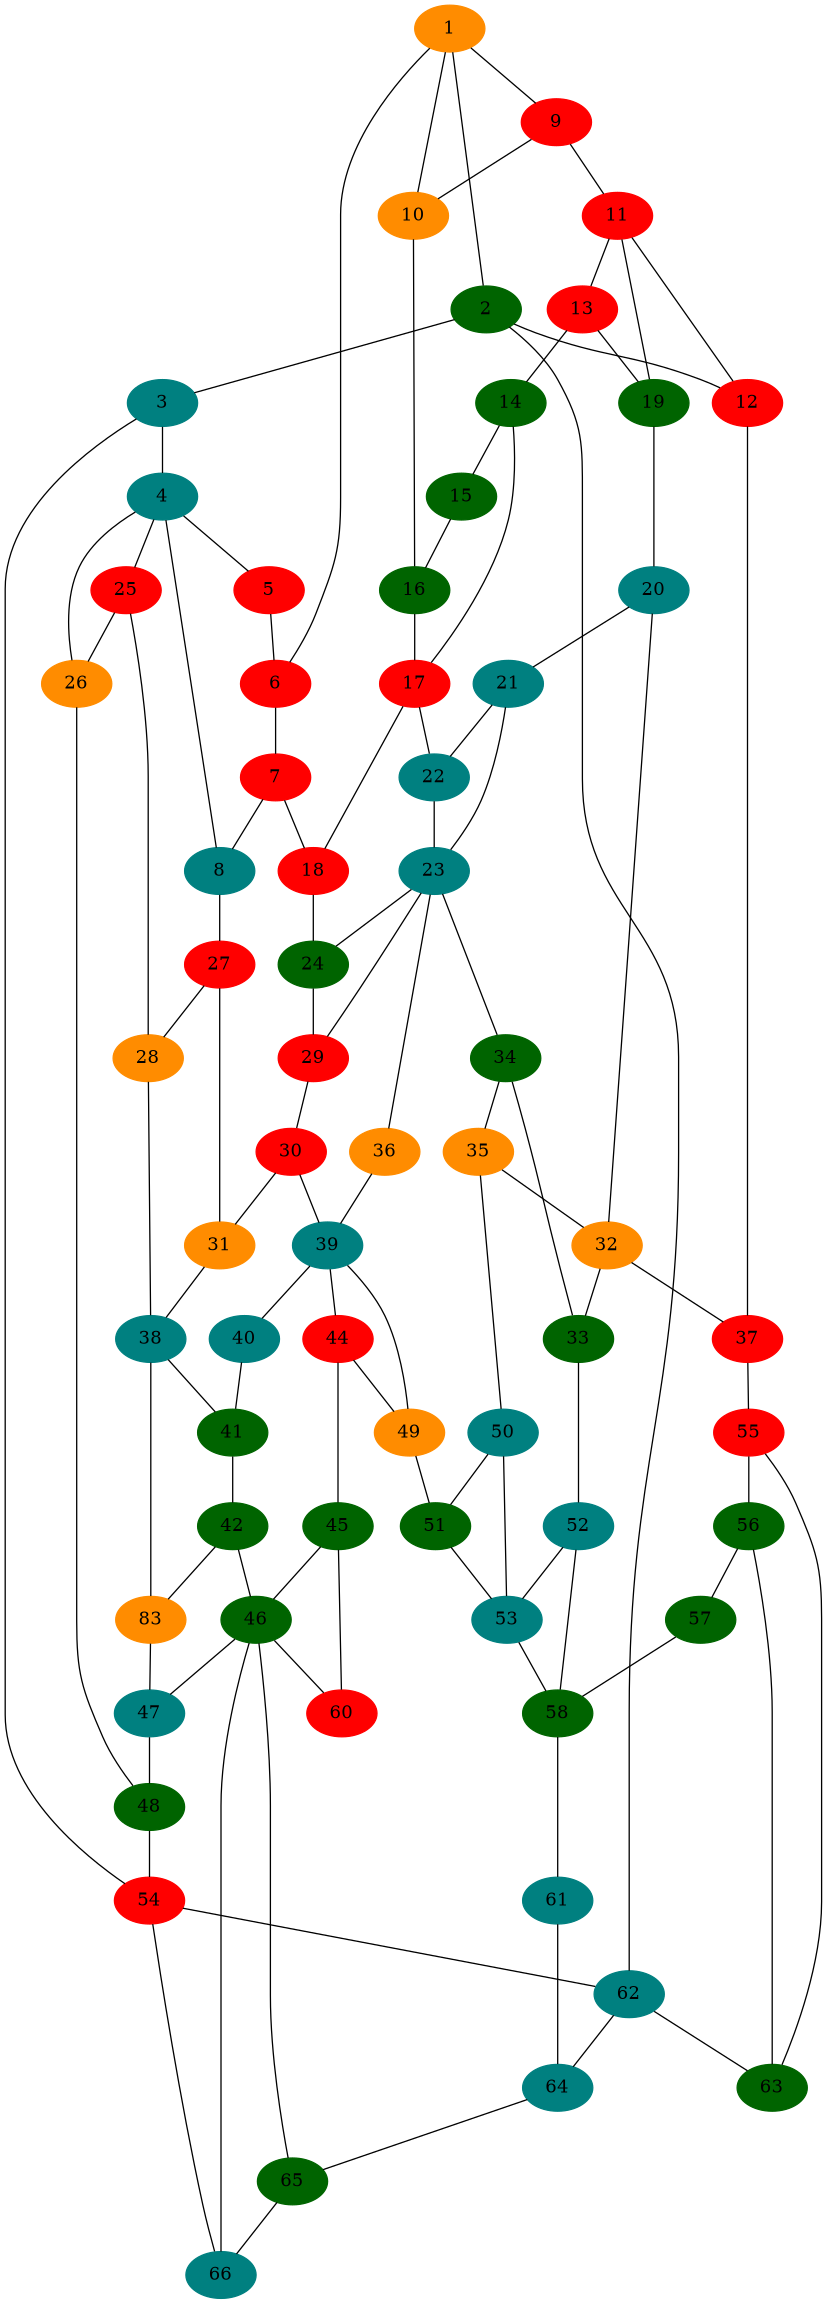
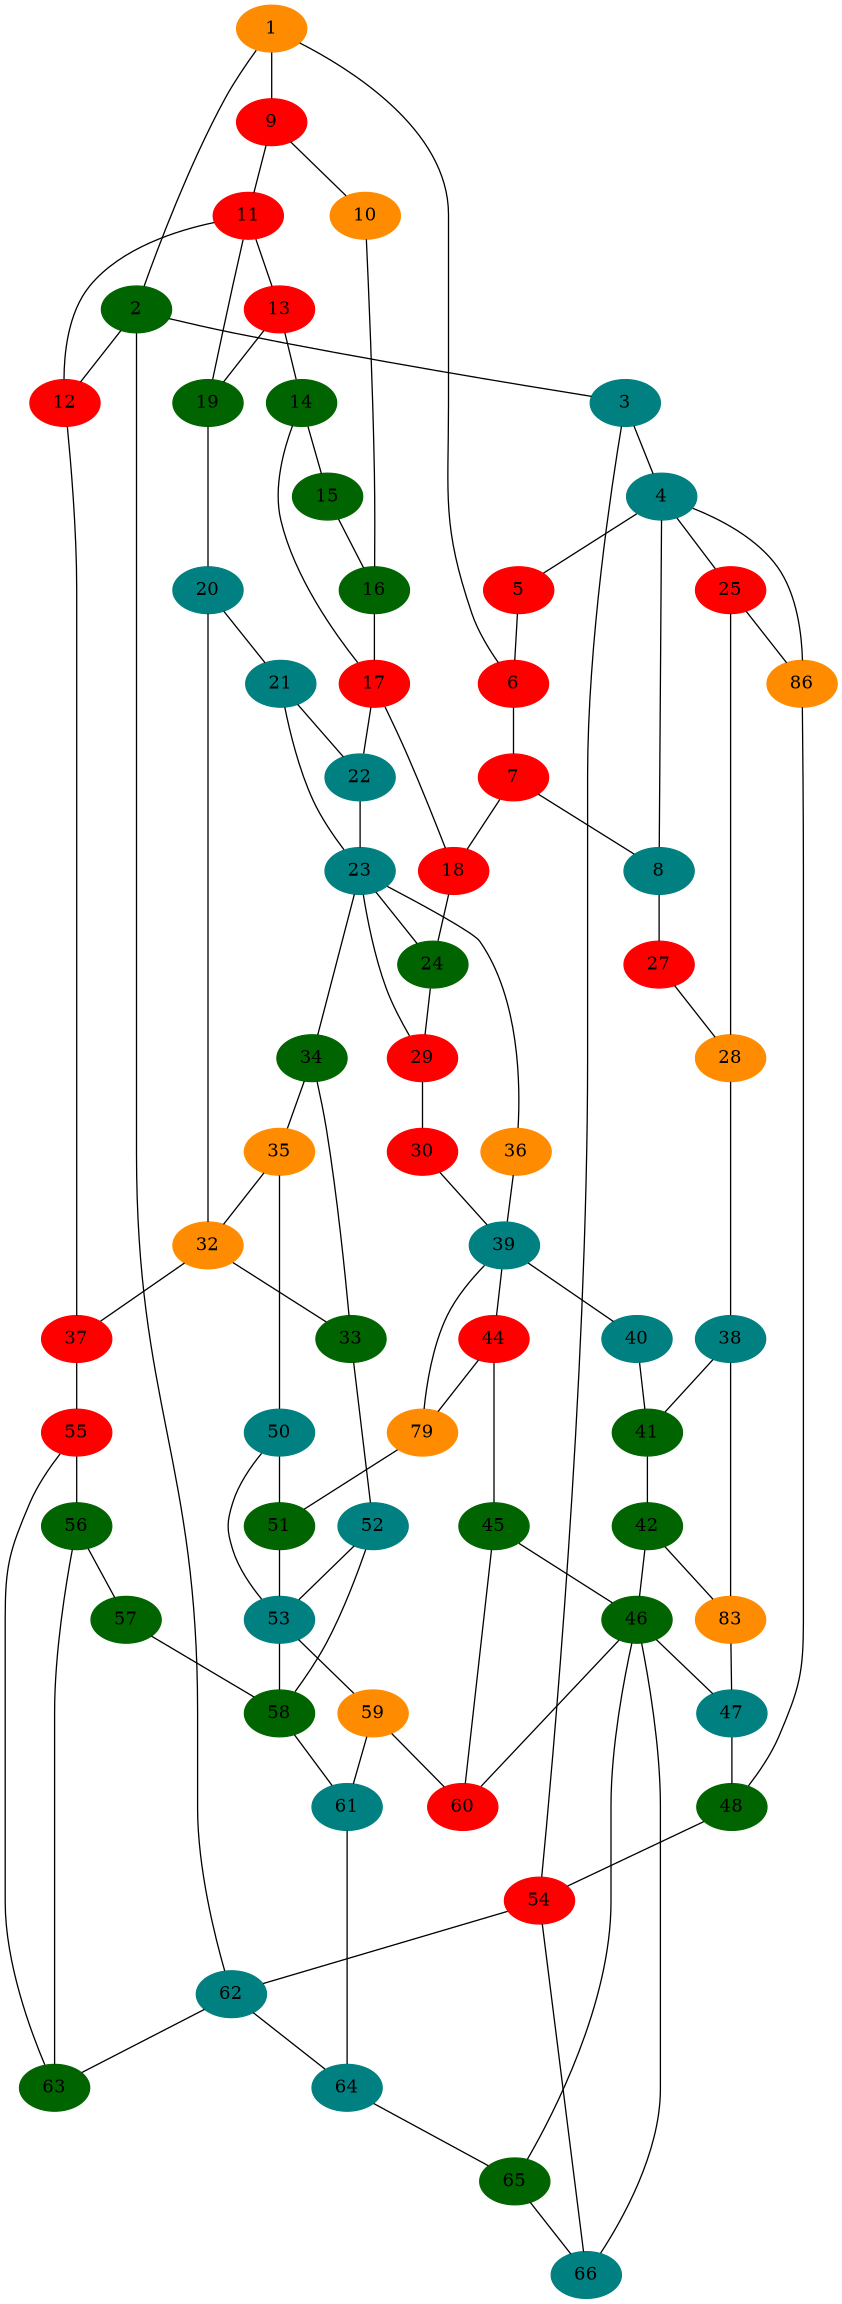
(432, 122) -> none
(77, 684) -> (802, 684)
(220, 1245) -> none
(409, 1433) -> (422, 1433)
none -> (373, 1713)
